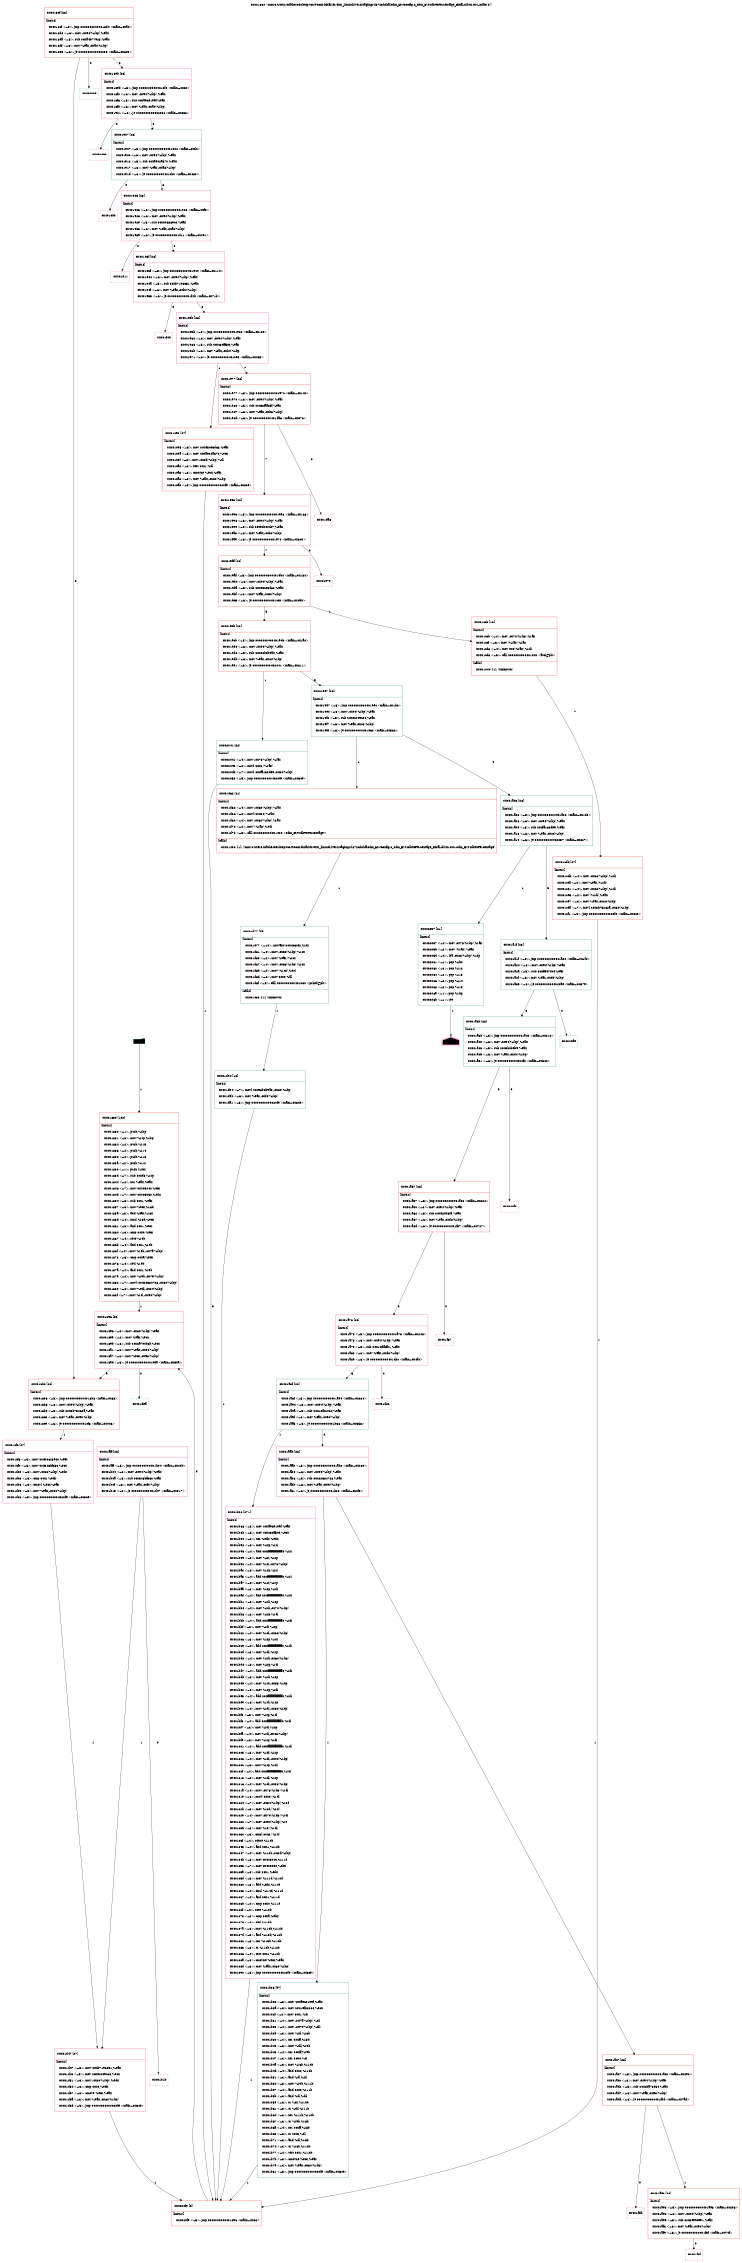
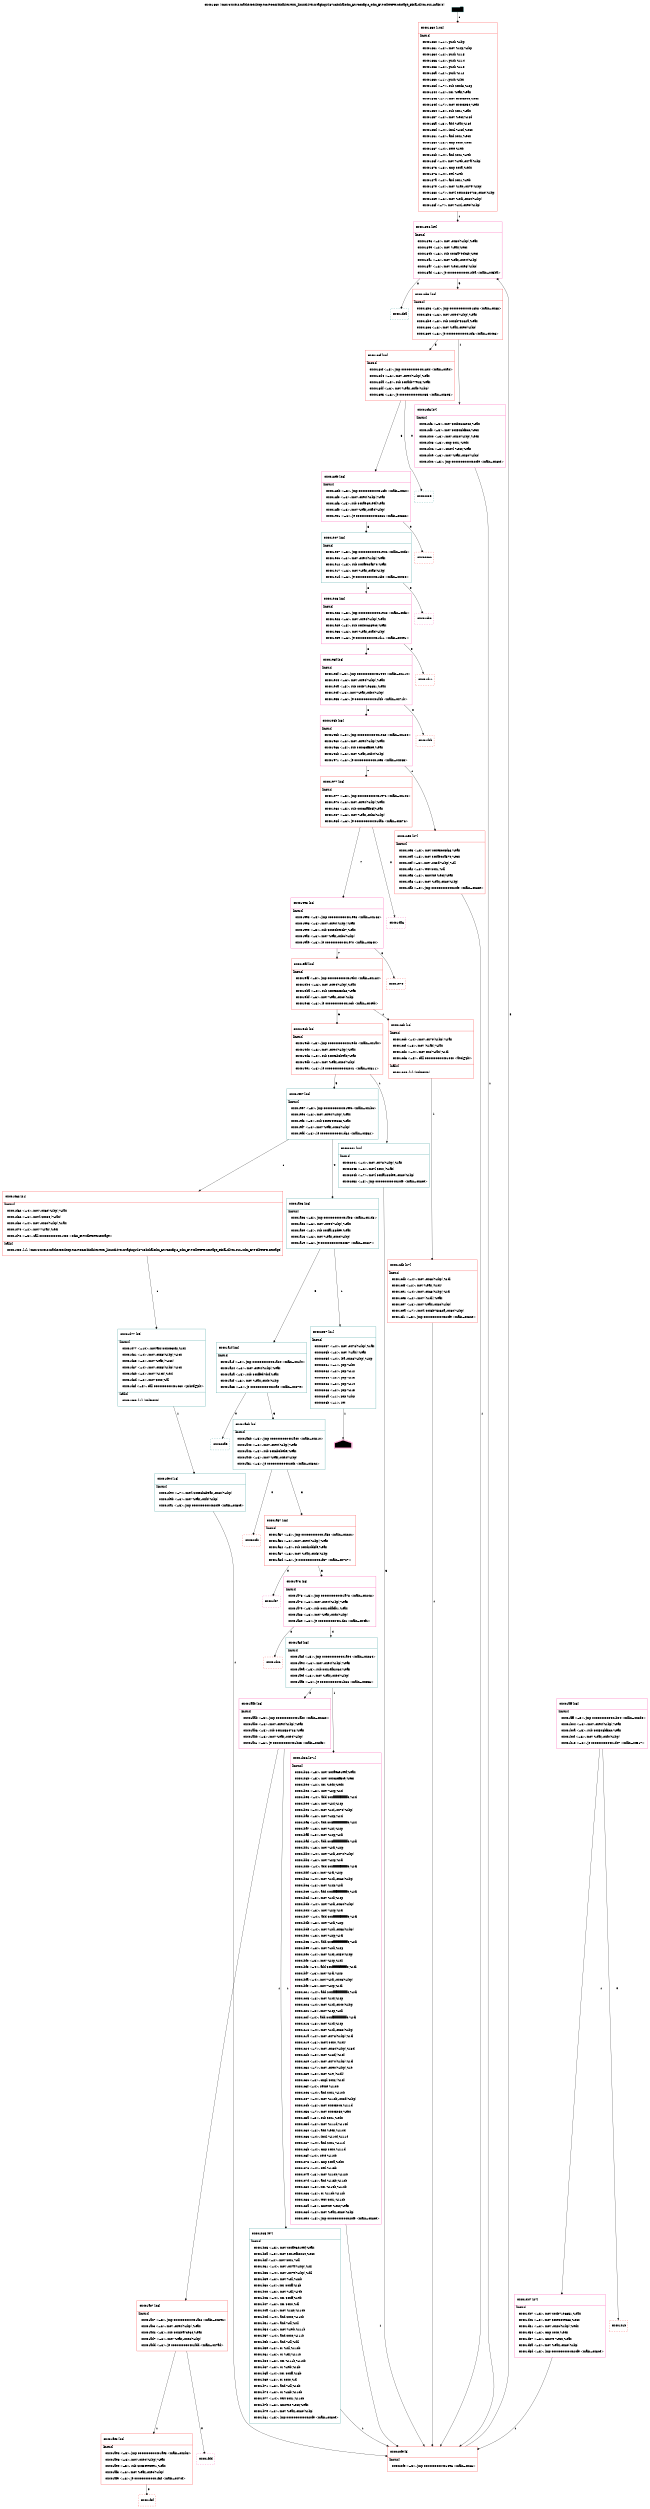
(74, 717) -> (435, 344)
(352, 1374) -> (332, 1632)
(74, 1775) -> (488, 1461)
